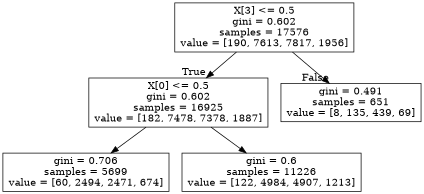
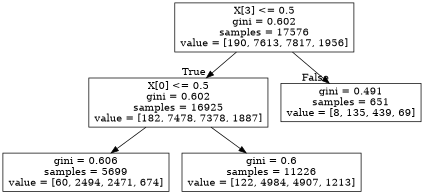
(86, 172) -> (86, 172)
